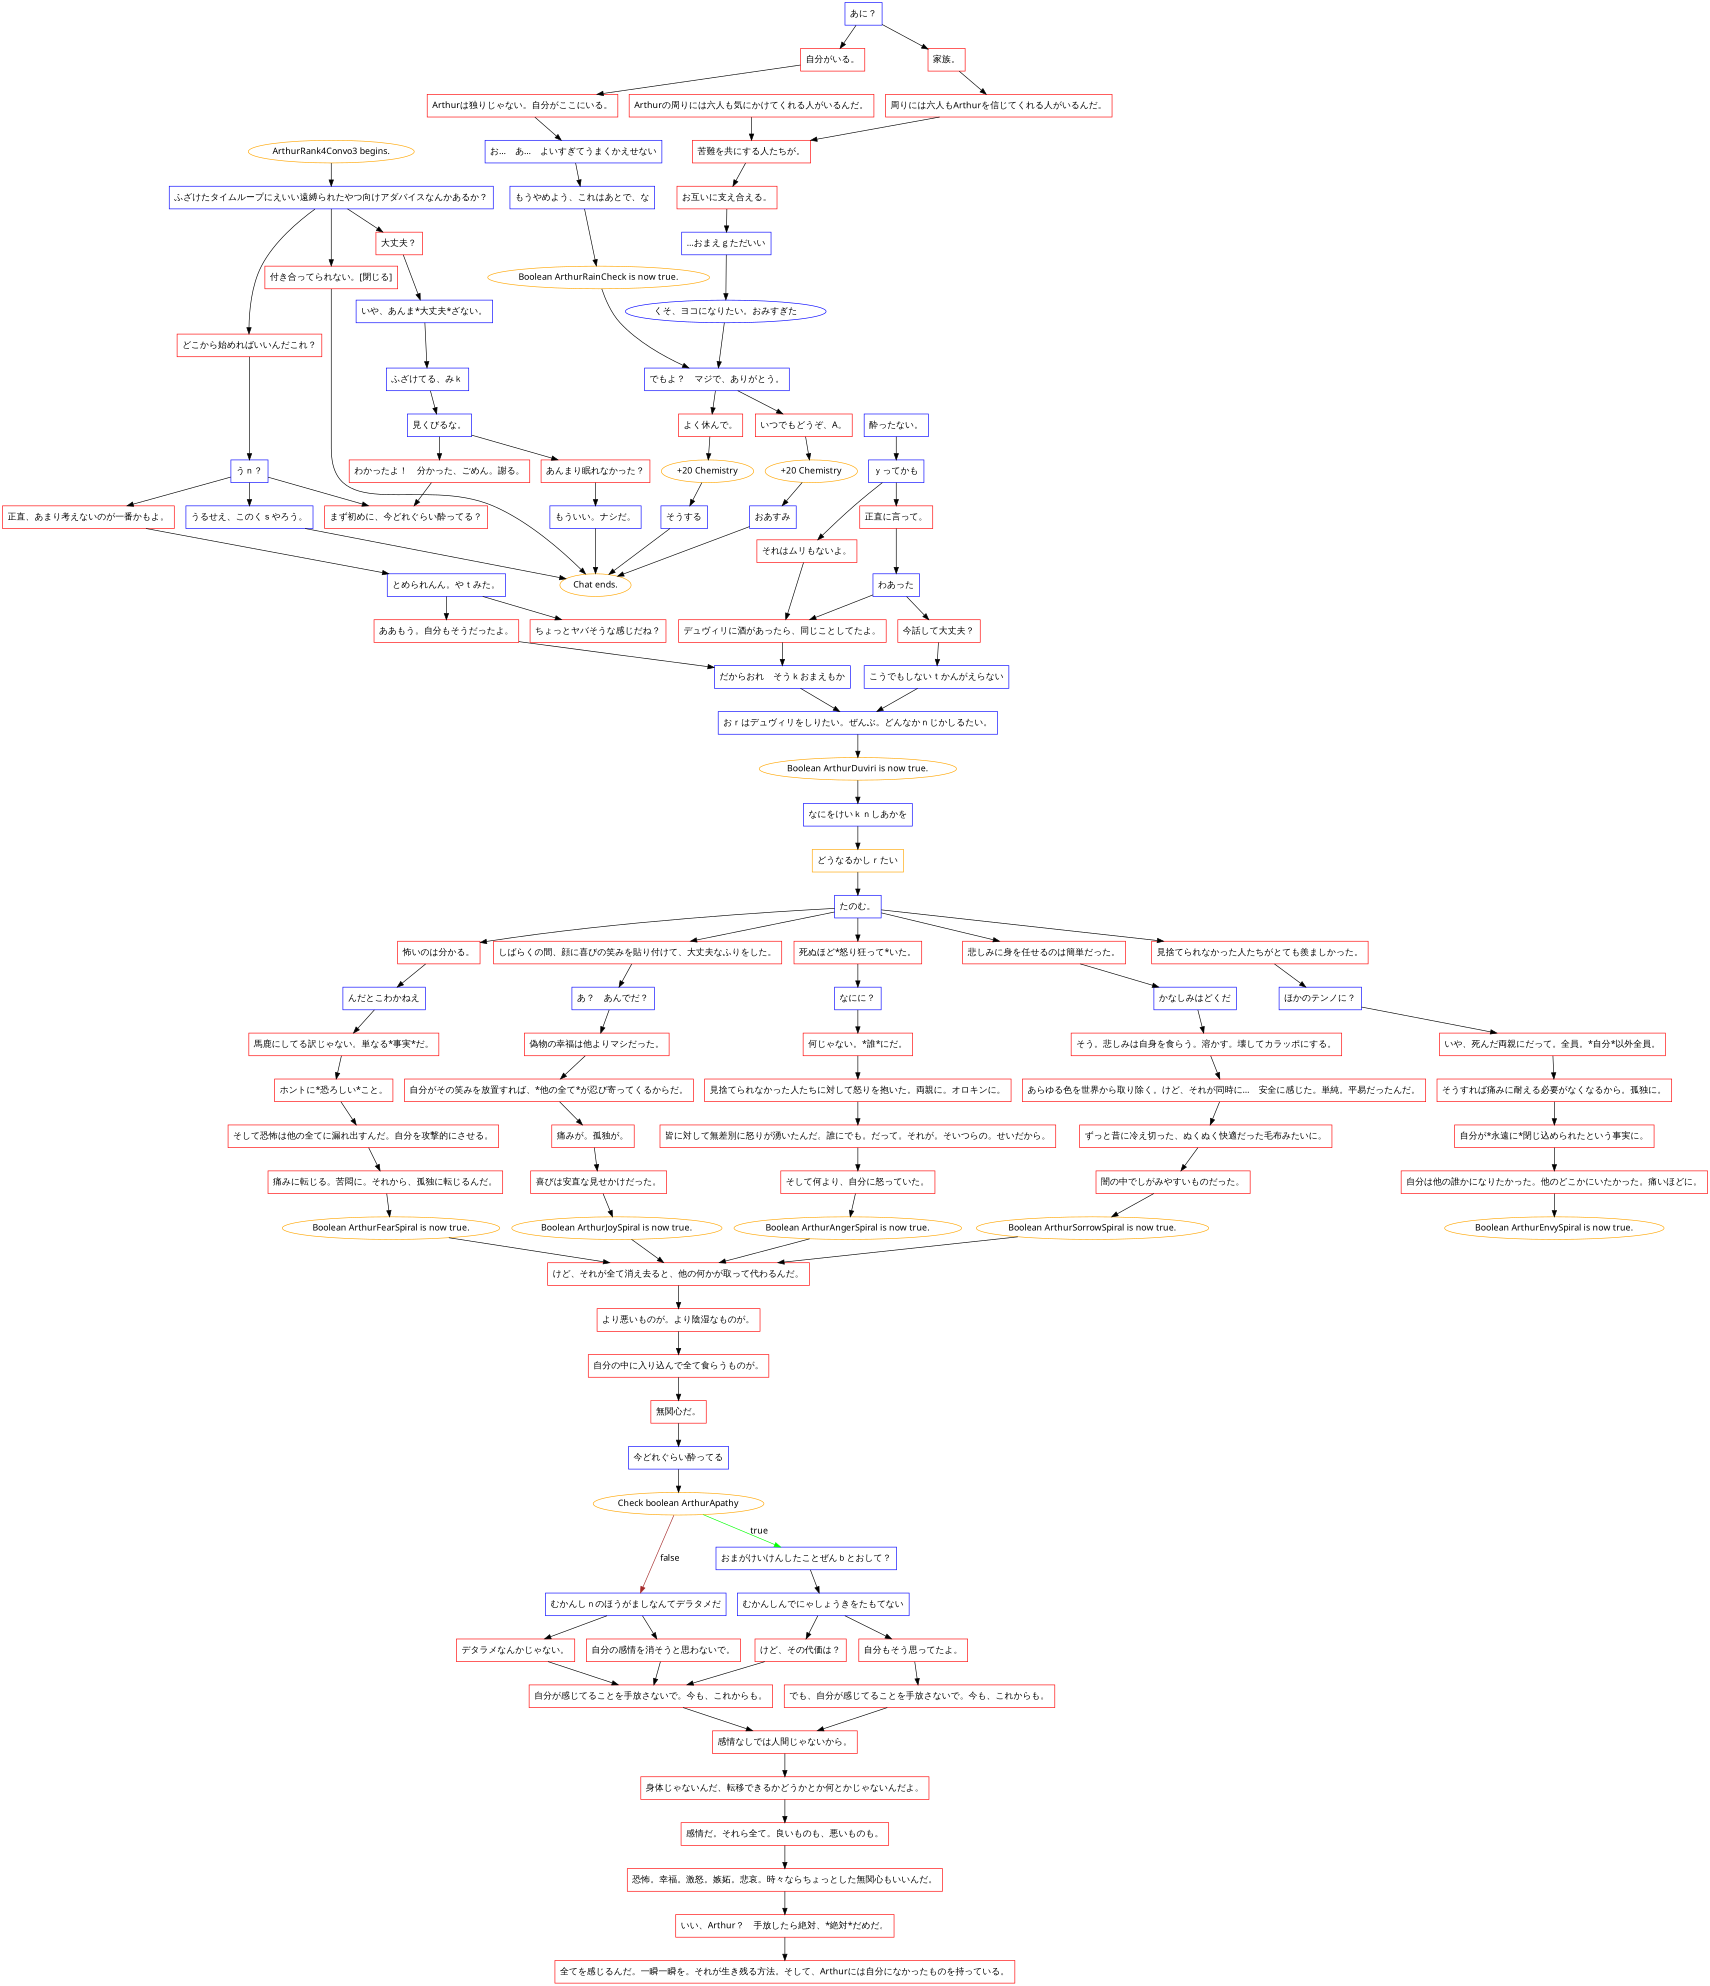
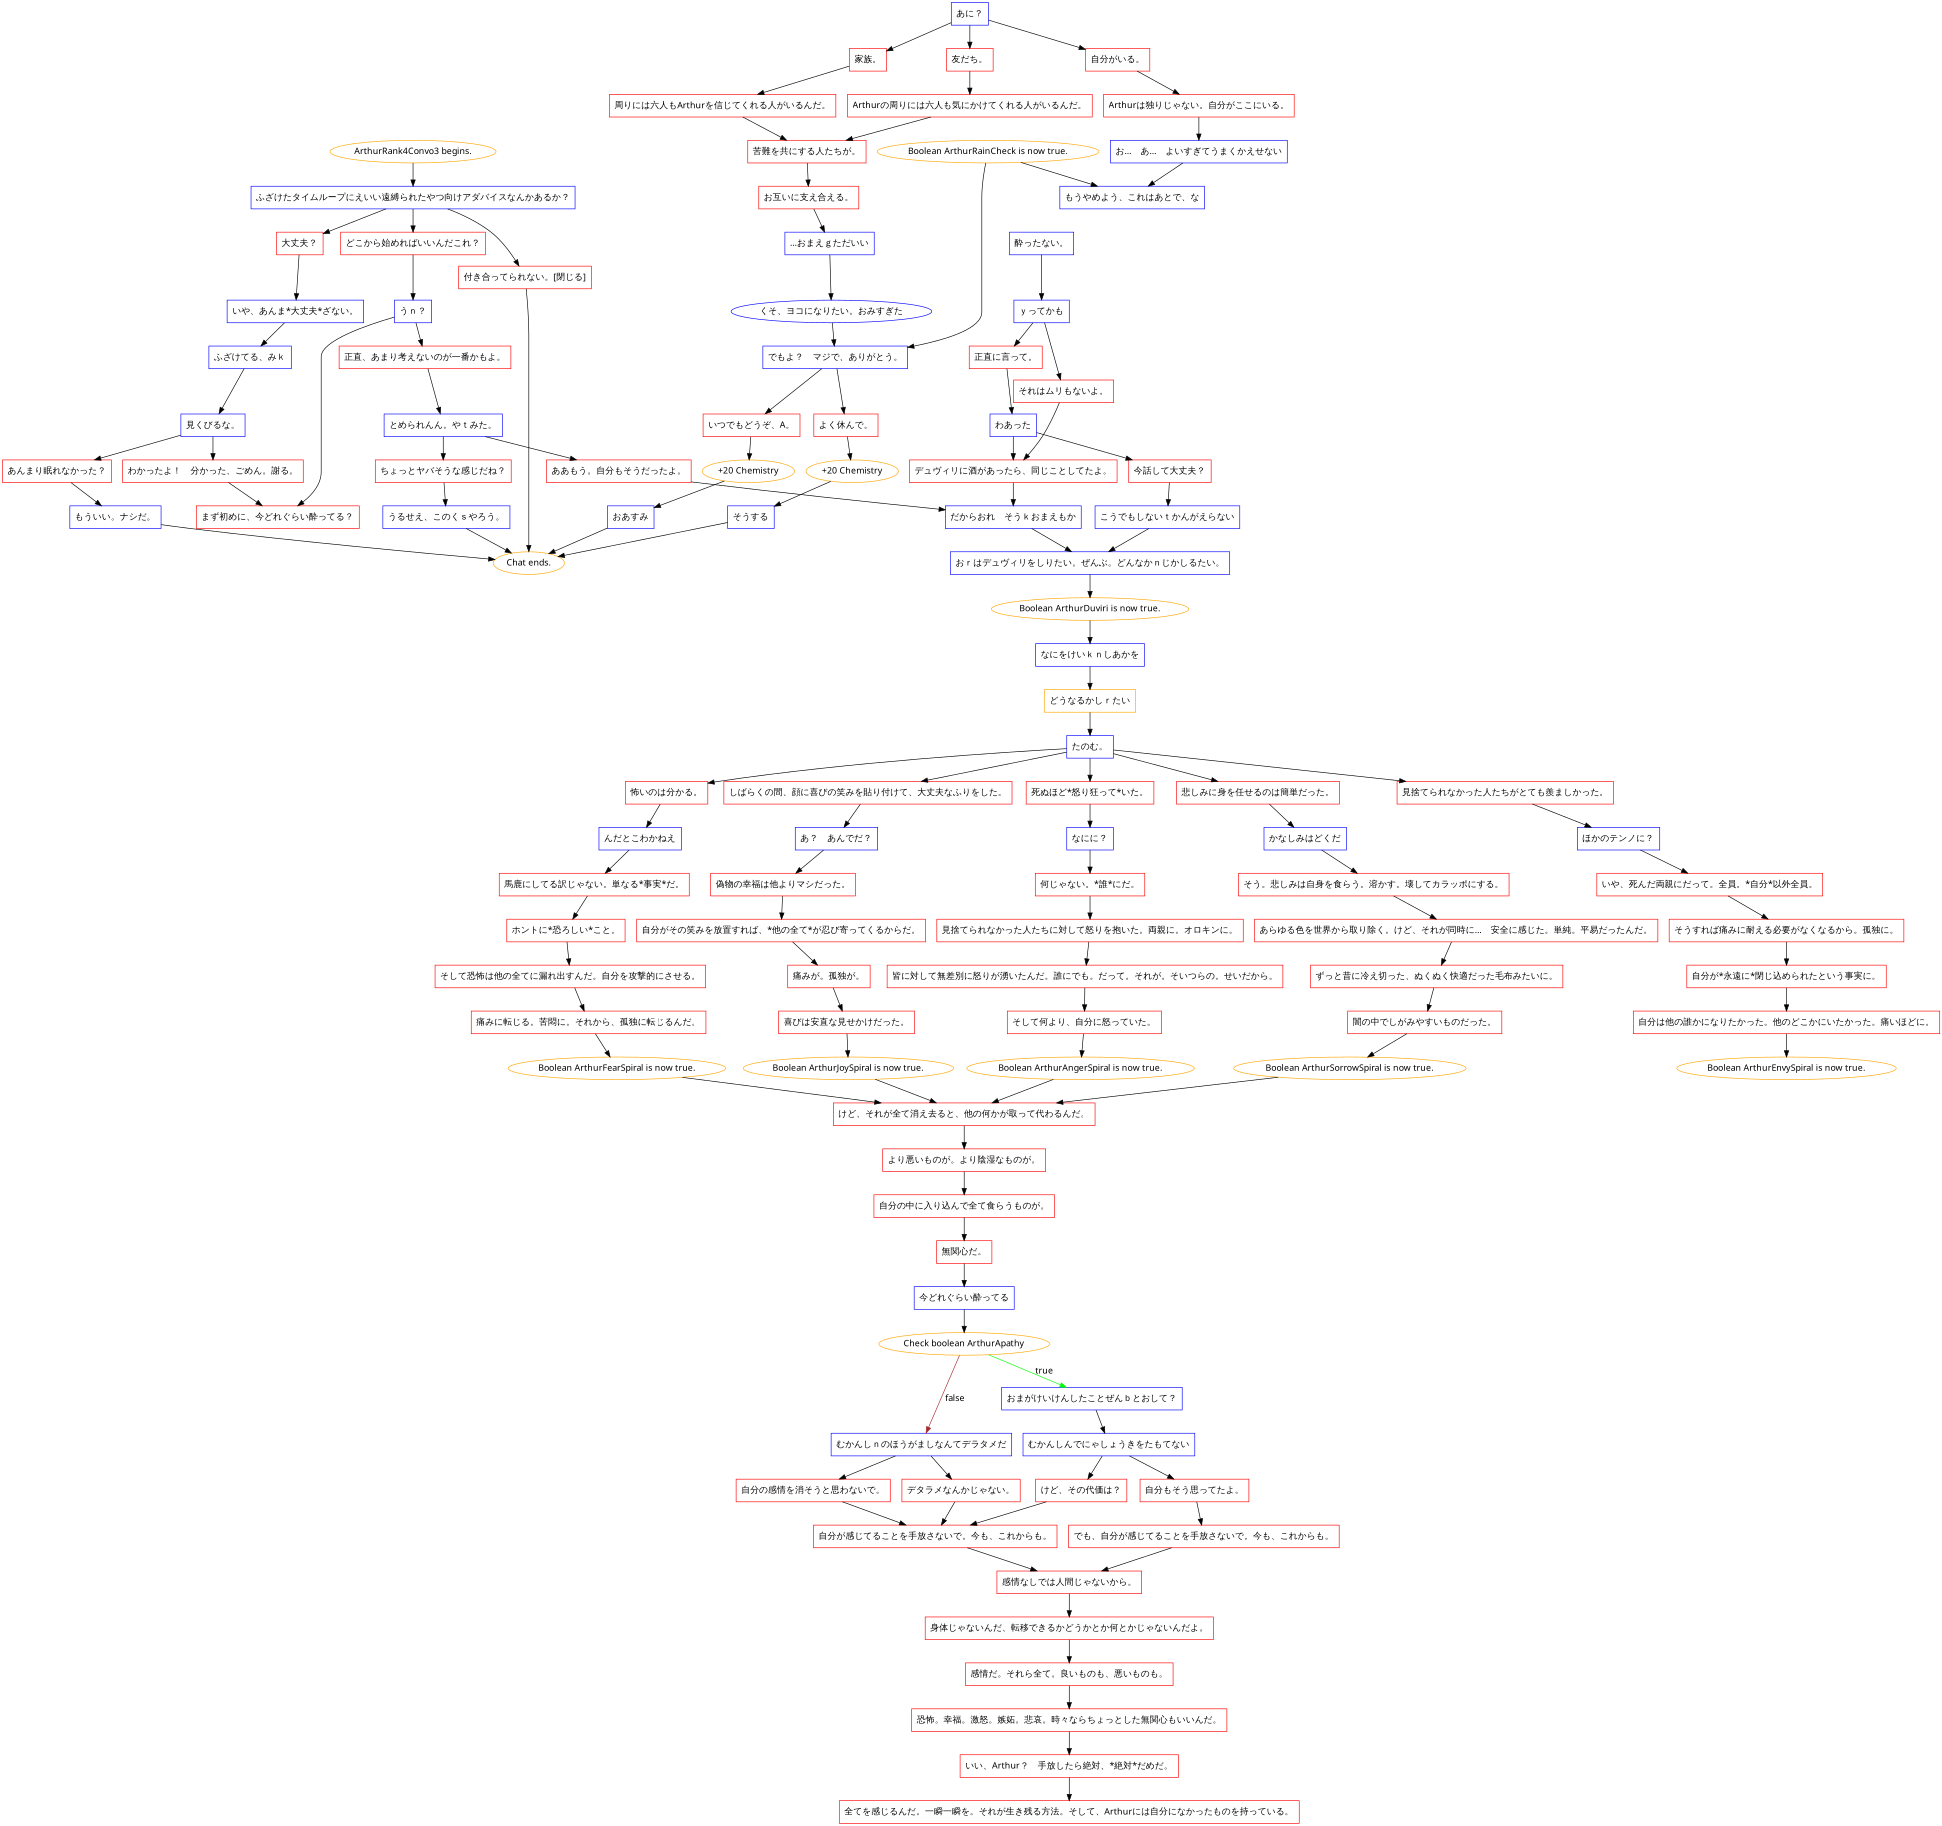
none -> (970, 60)
(590, 234) -> (1056, 173)
(249, 491) -> (445, 491)
